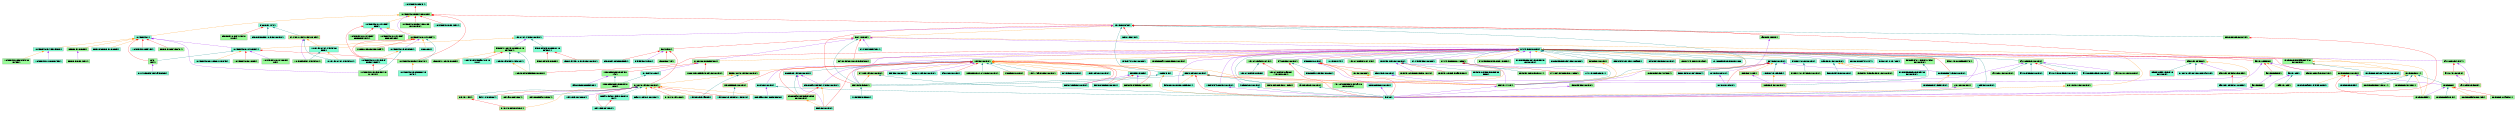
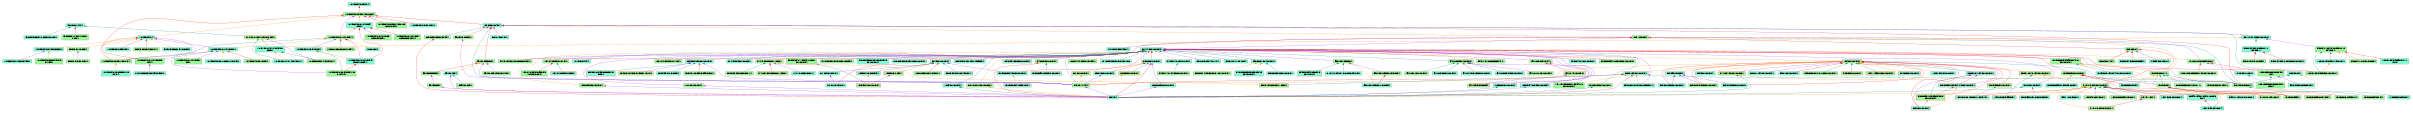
(1567, 55) -> (1140, 68)
(153, 61) -> (150, 61)
none -> (669, 73)
